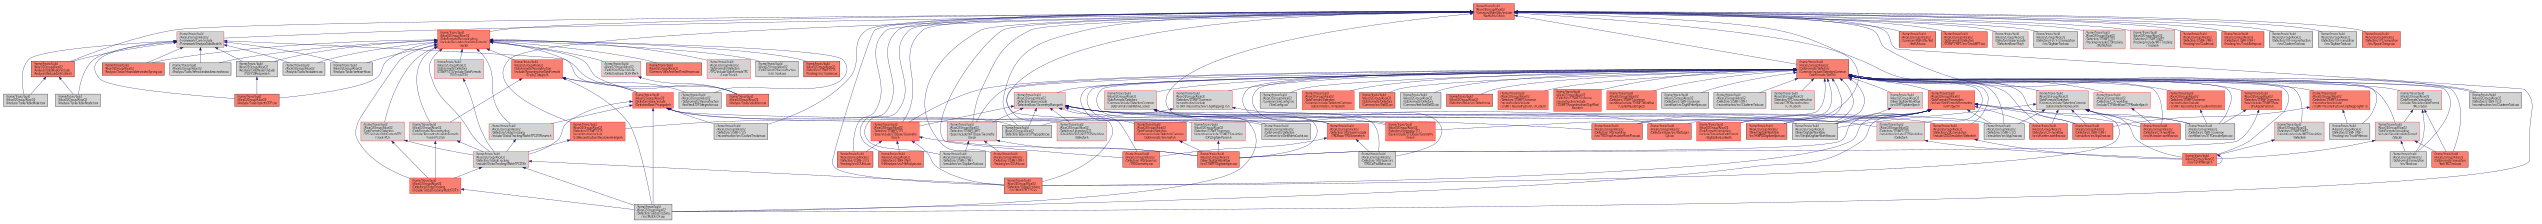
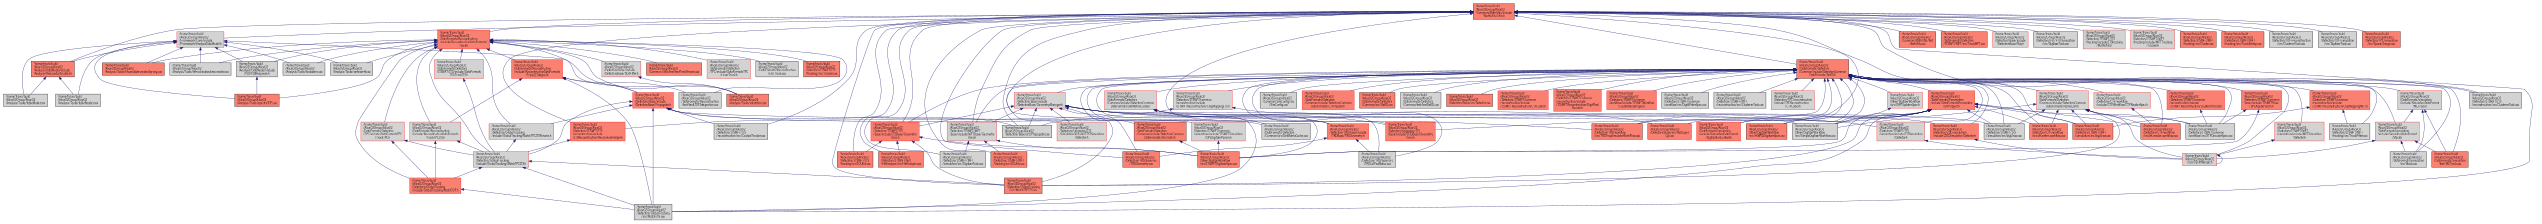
(2200, 159) -> (2200, 159)
